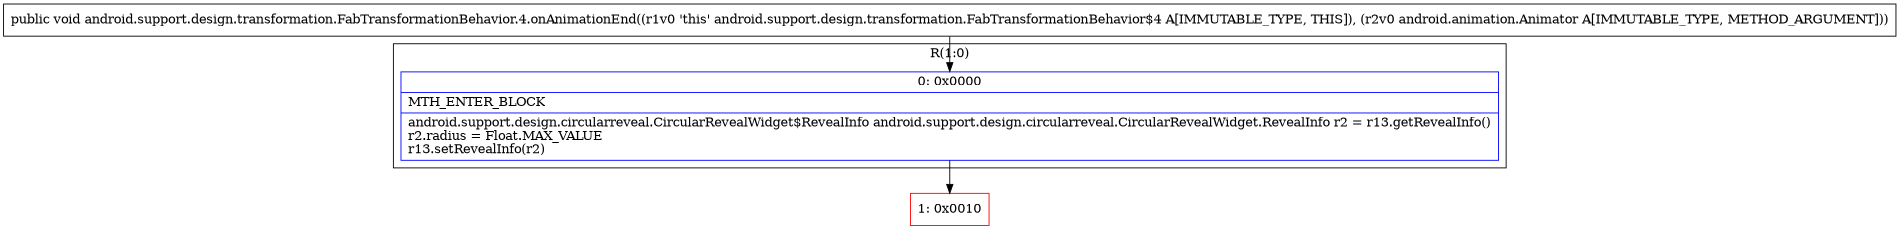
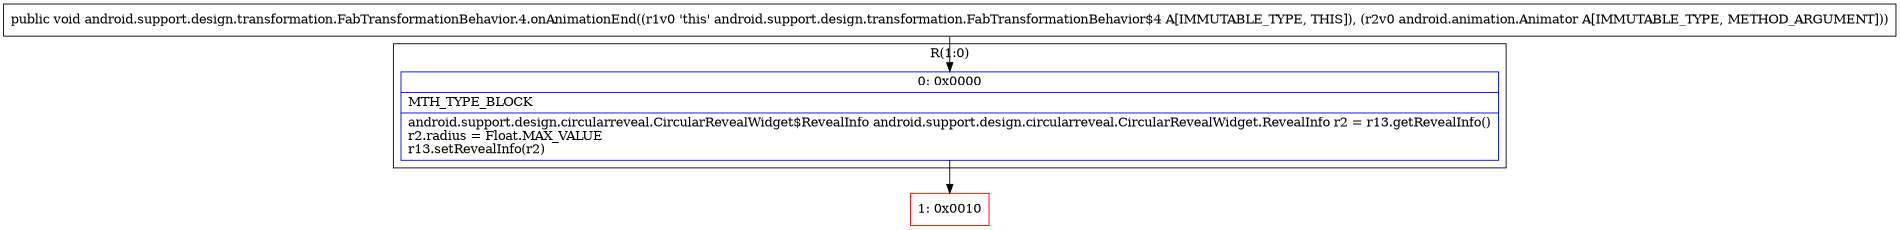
(477, 102) -> (470, 102)
